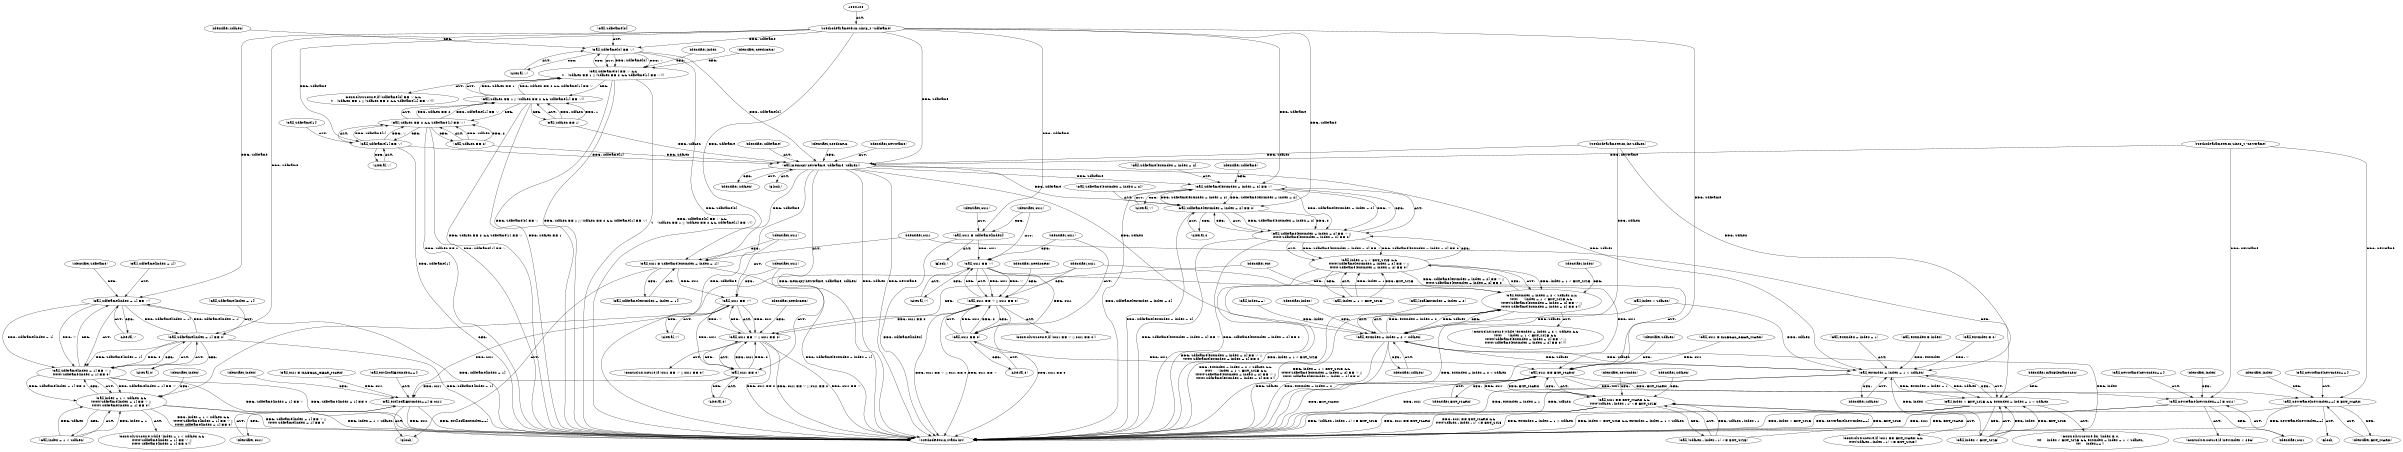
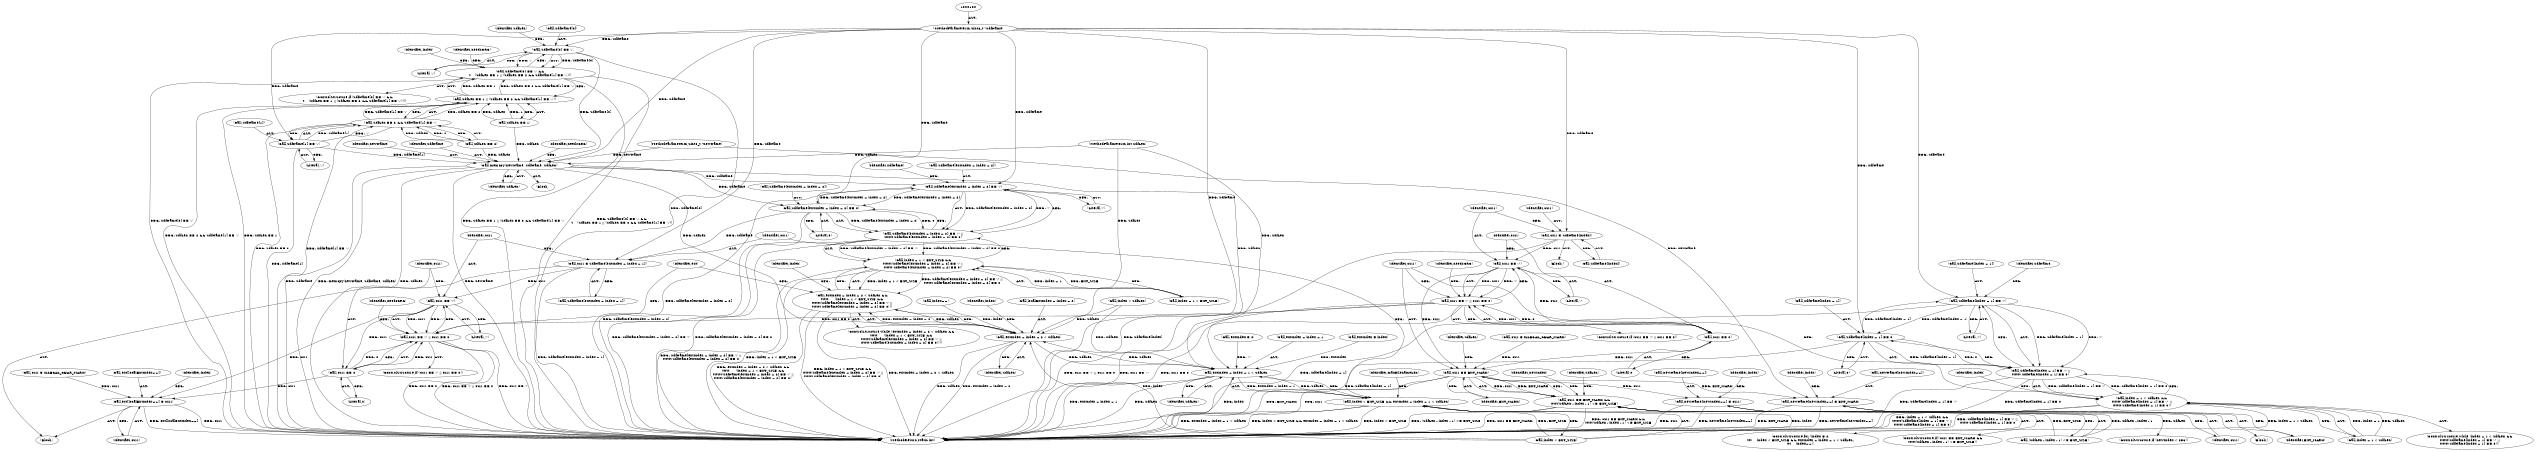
(767, 224) -> (712, 239)
none -> (1601, 264)
(2231, 276) -> none
(2218, 421) -> (2174, 421)
